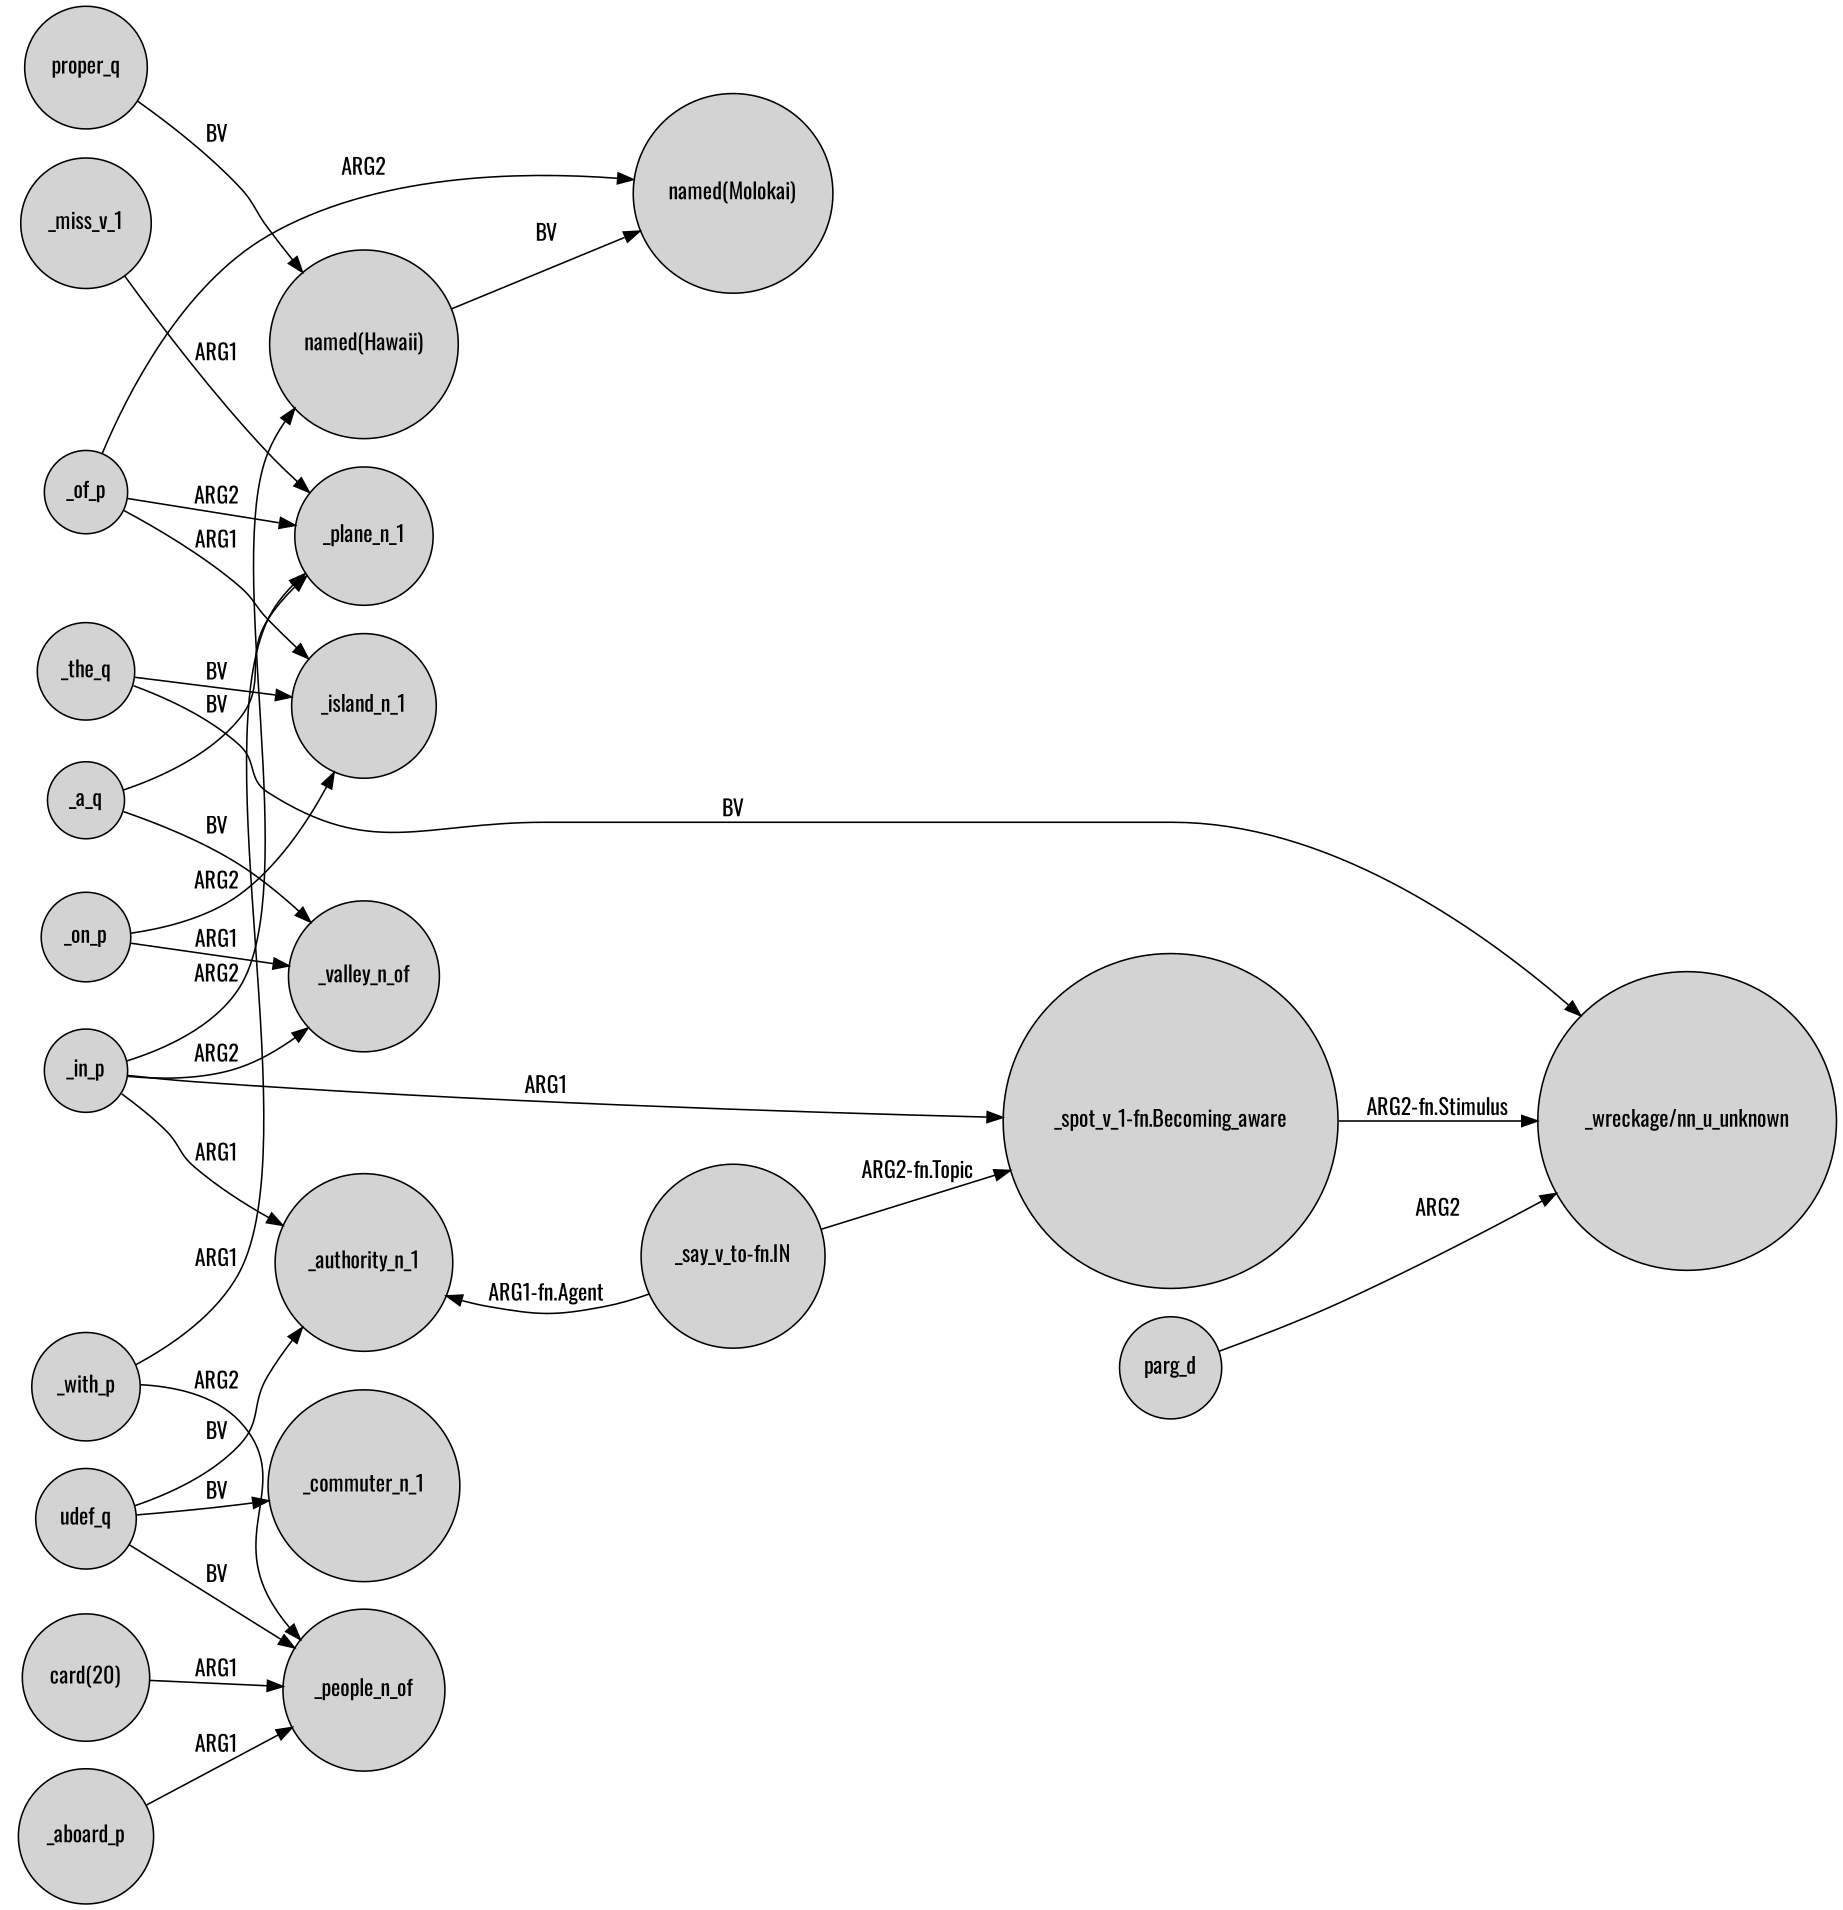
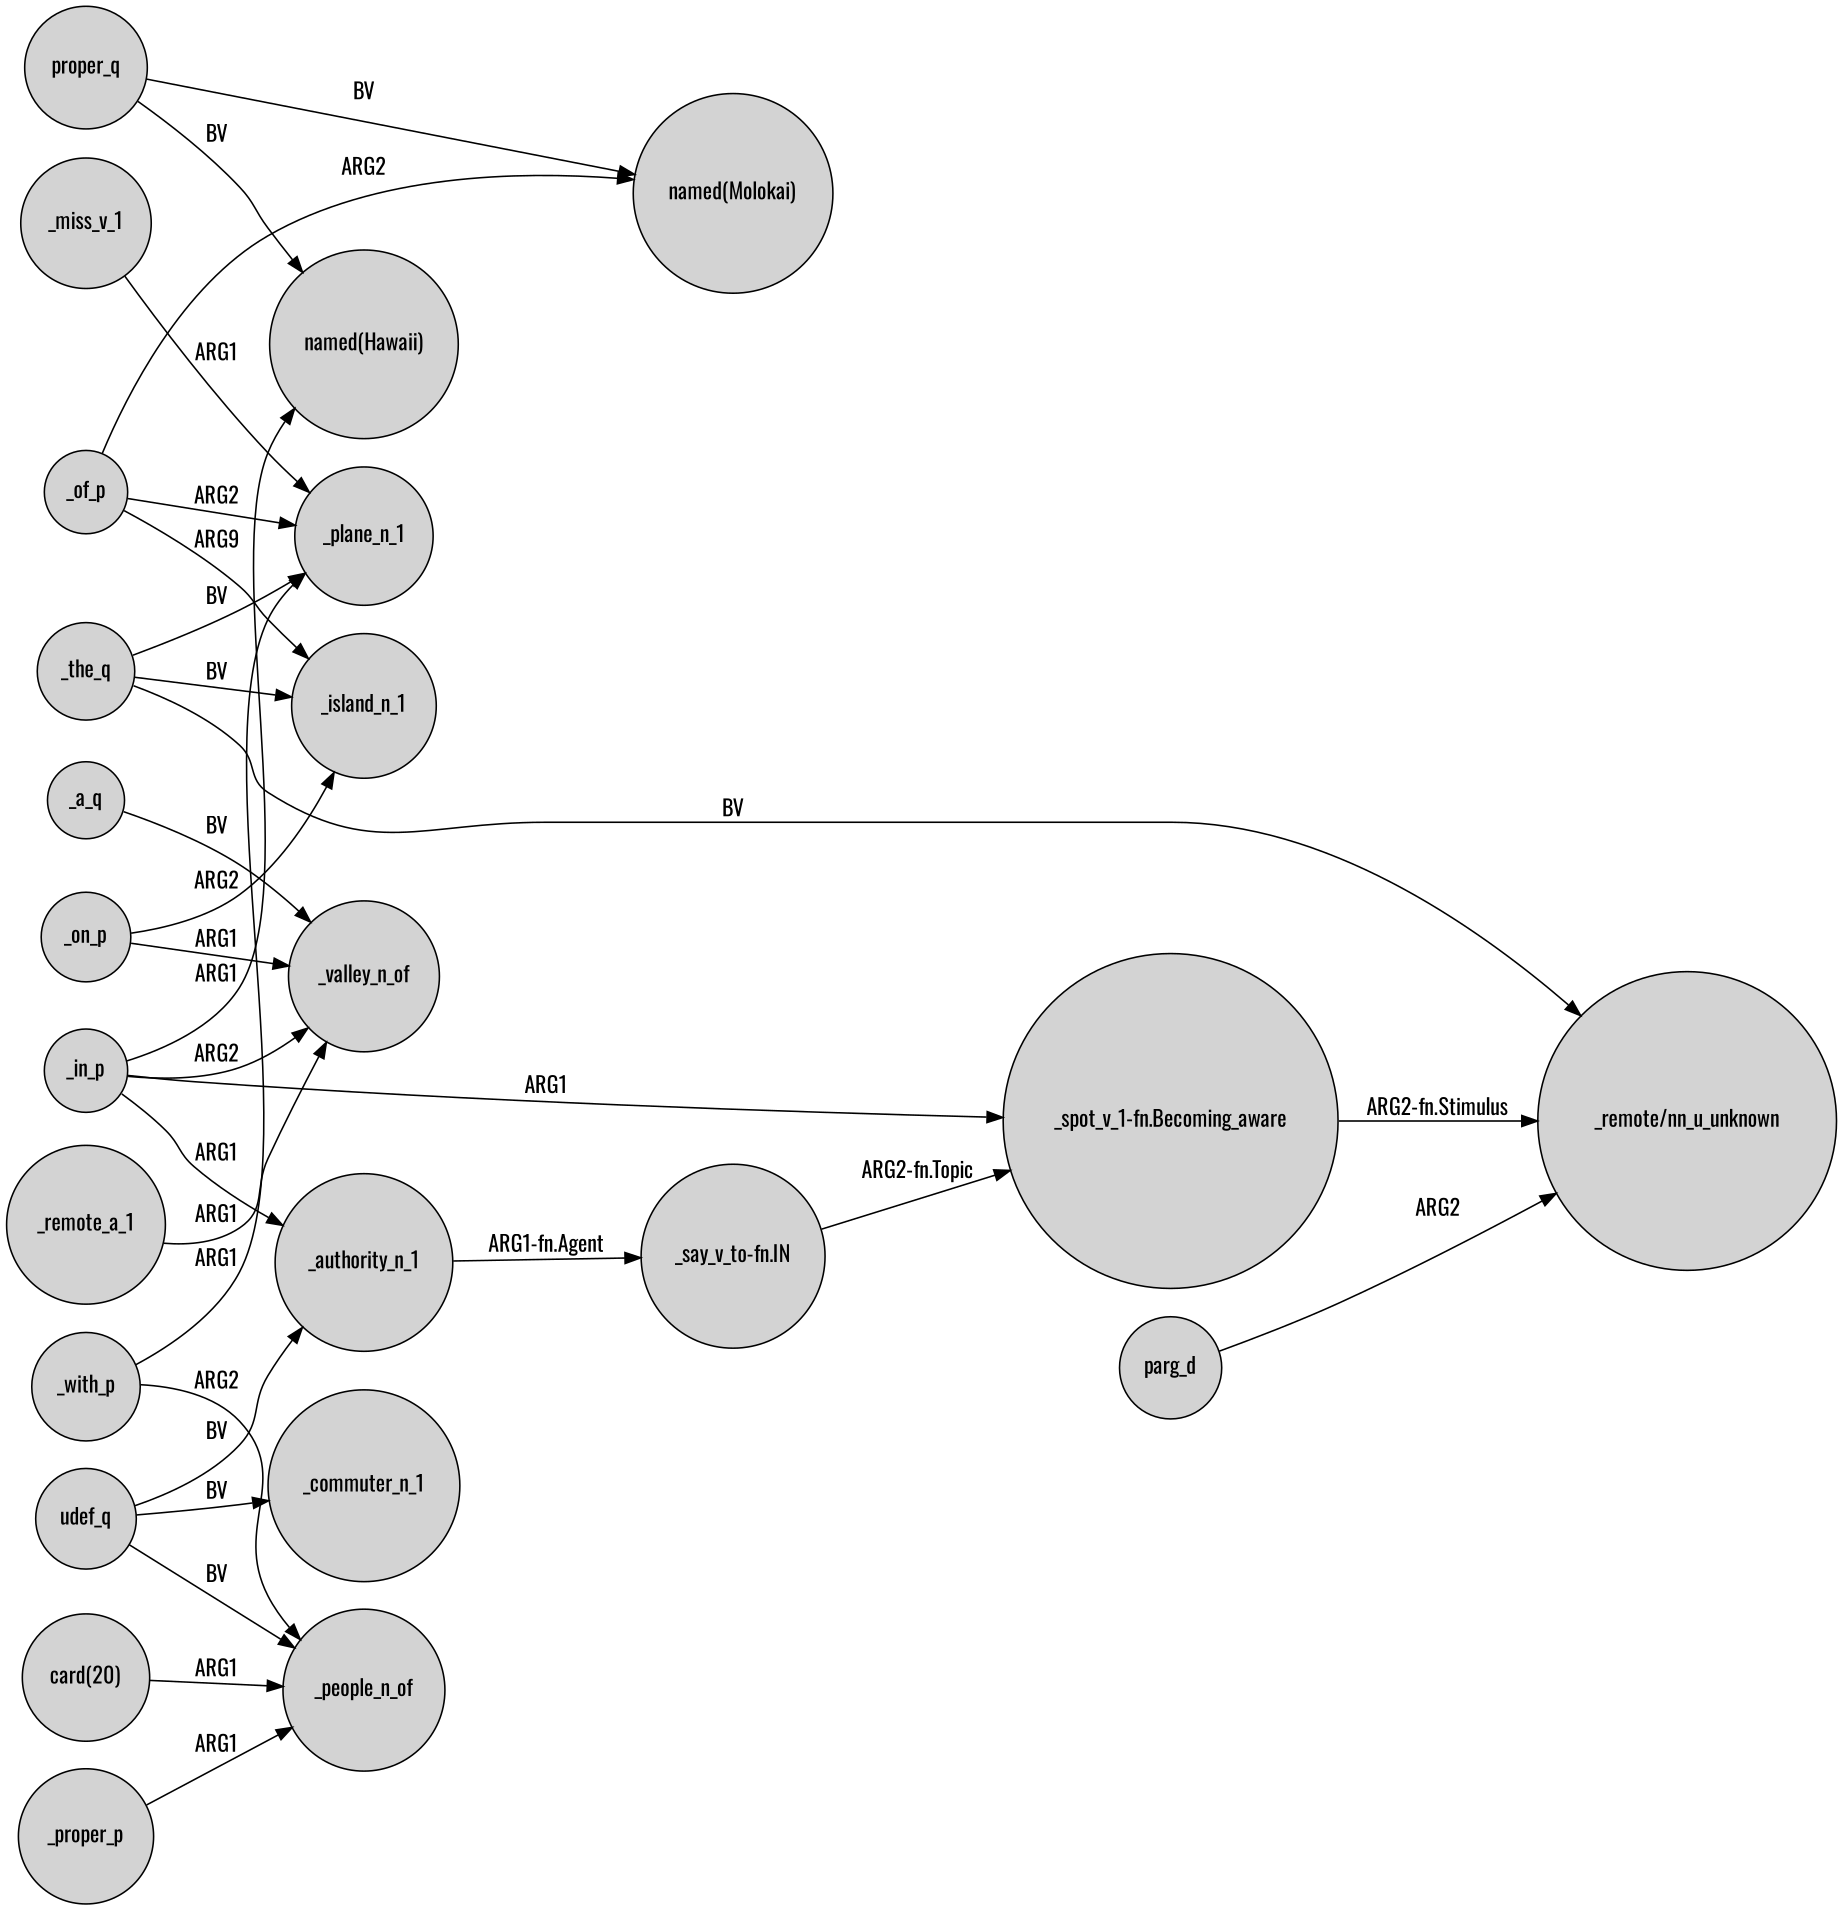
(538, 273) -> (383, 125)
(217, 542) -> (217, 542)
(238, 720) -> (214, 622)
(217, 976) -> (217, 976)
(1687, 1121) -> (1687, 1121)
none -> (86, 1225)
(556, 1313) -> (539, 1260)
(86, 1836) -> (86, 1836)
